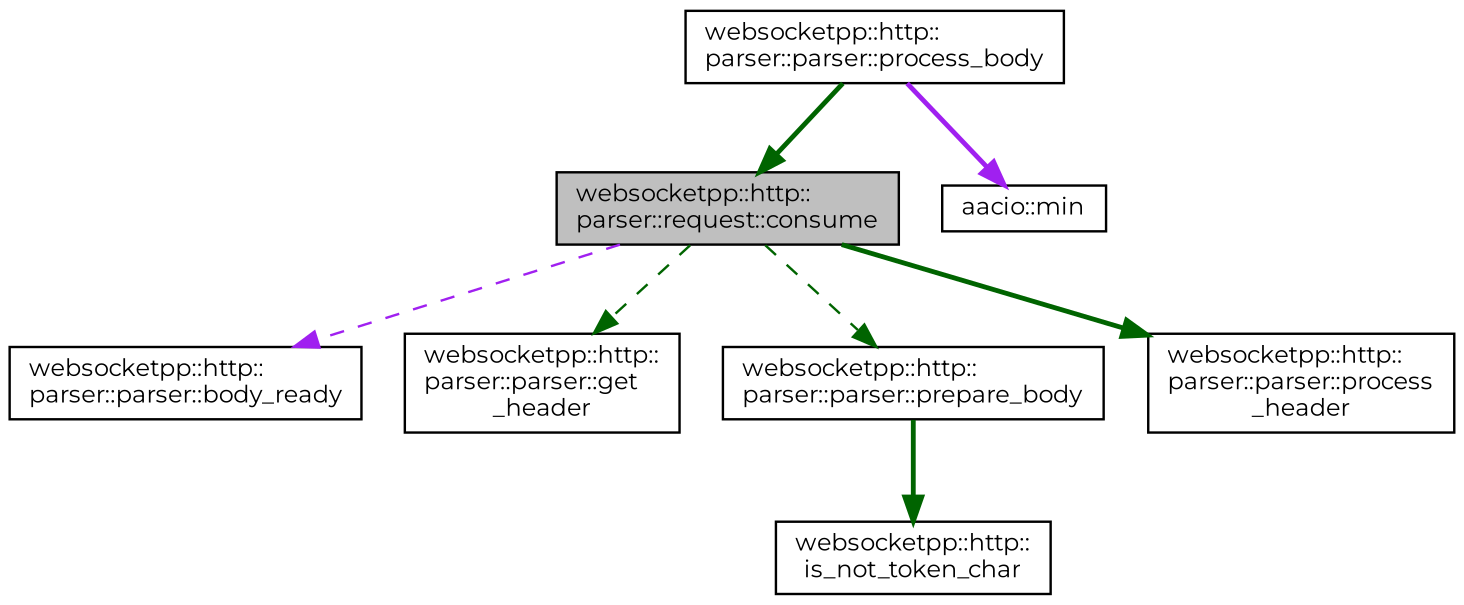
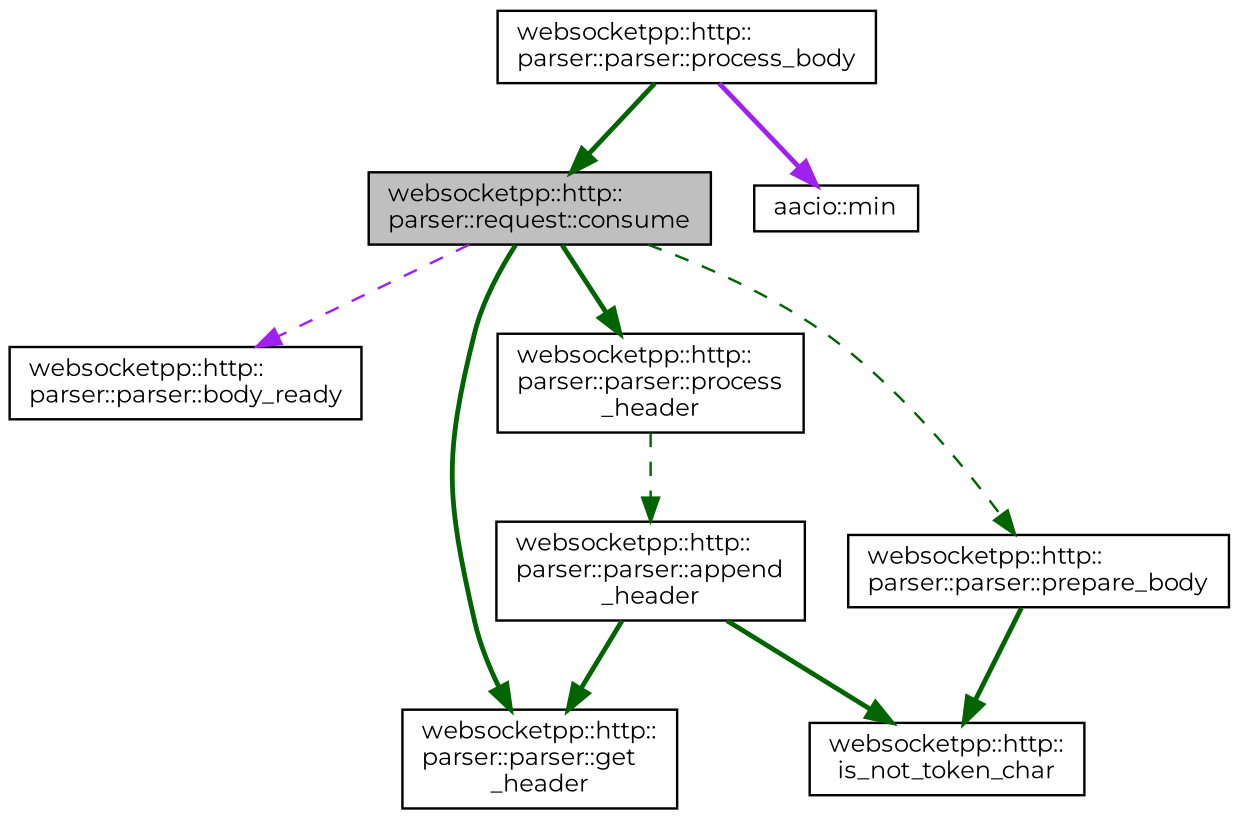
(651, 281) -> (453, 464)
none -> (651, 571)
